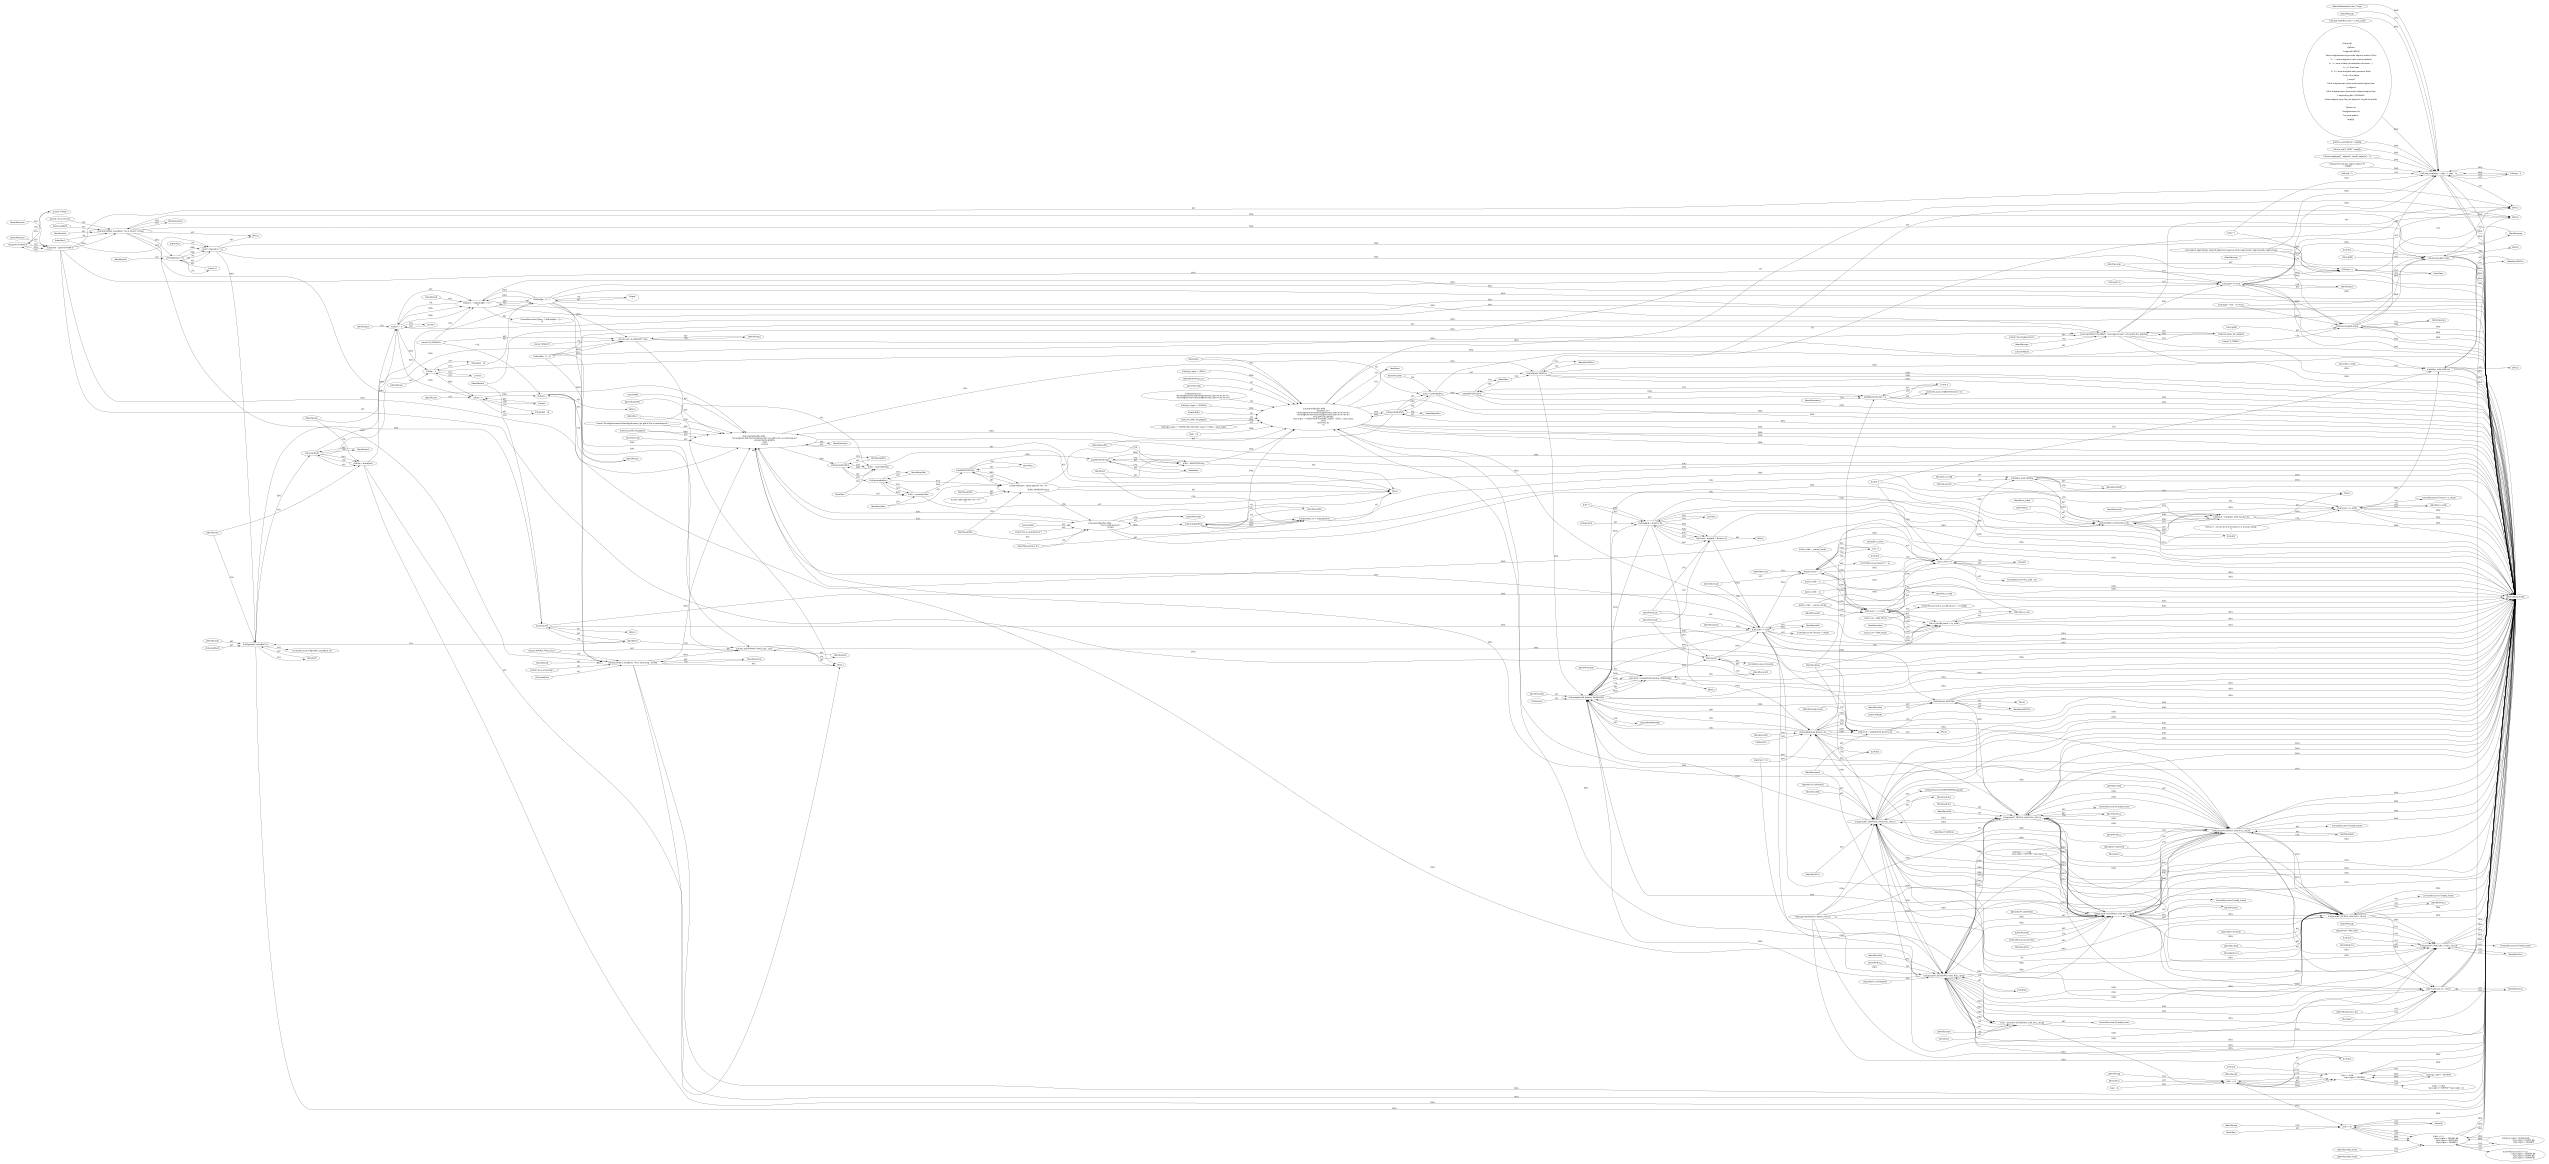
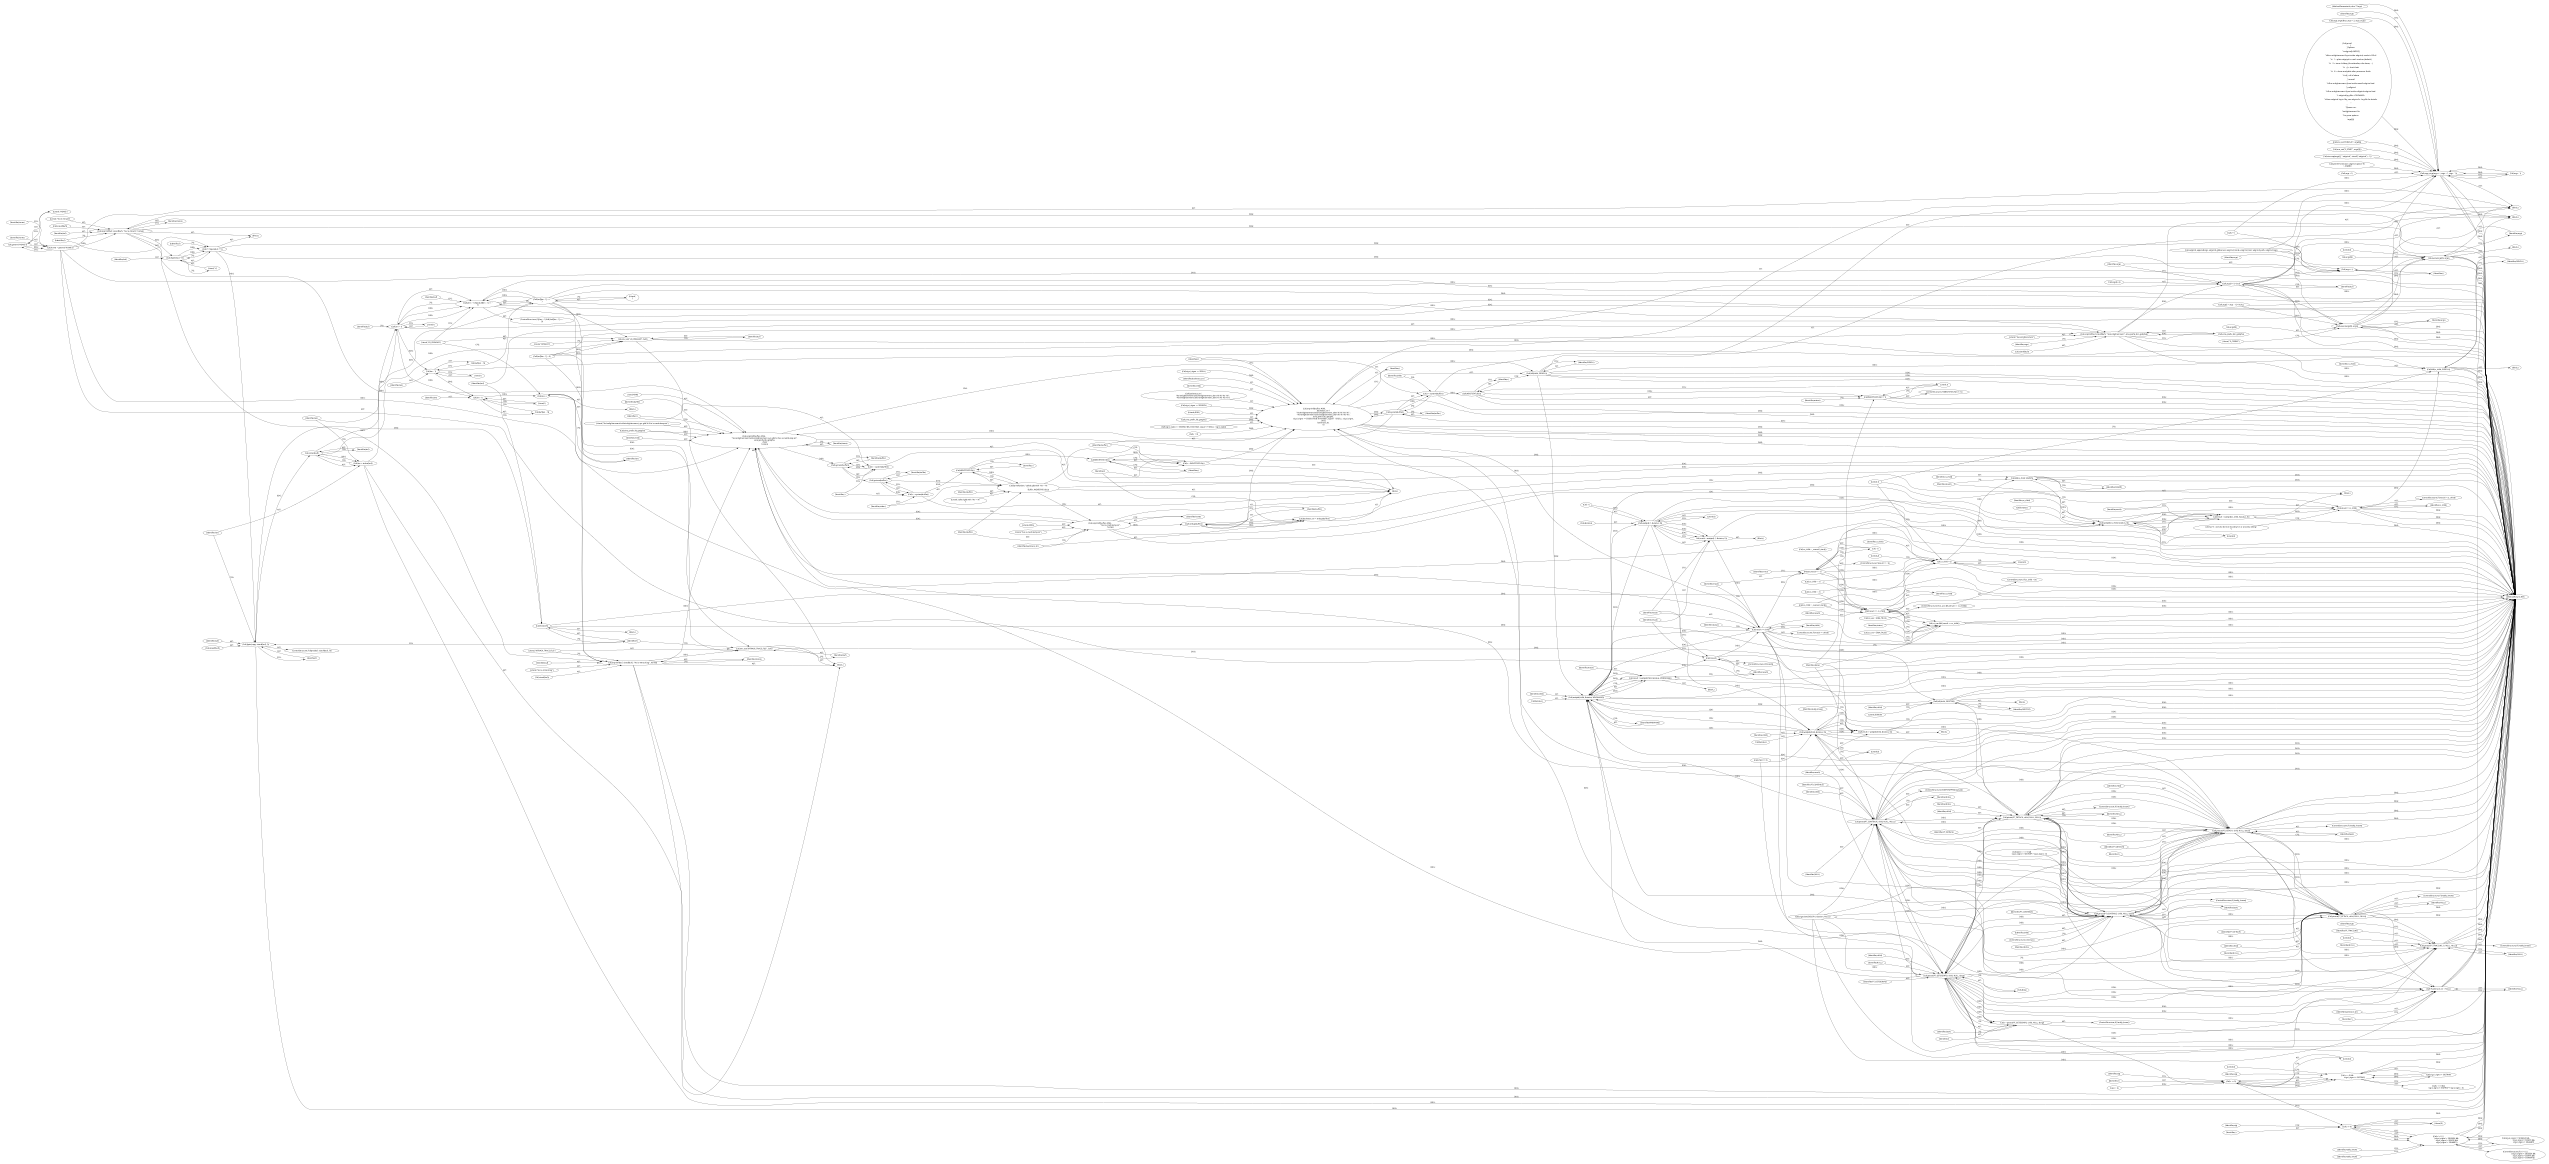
(1976, 575) -> (1983, 595)
(2022, 612) -> none
(256, 645) -> (256, 645)
(1905, 861) -> none
